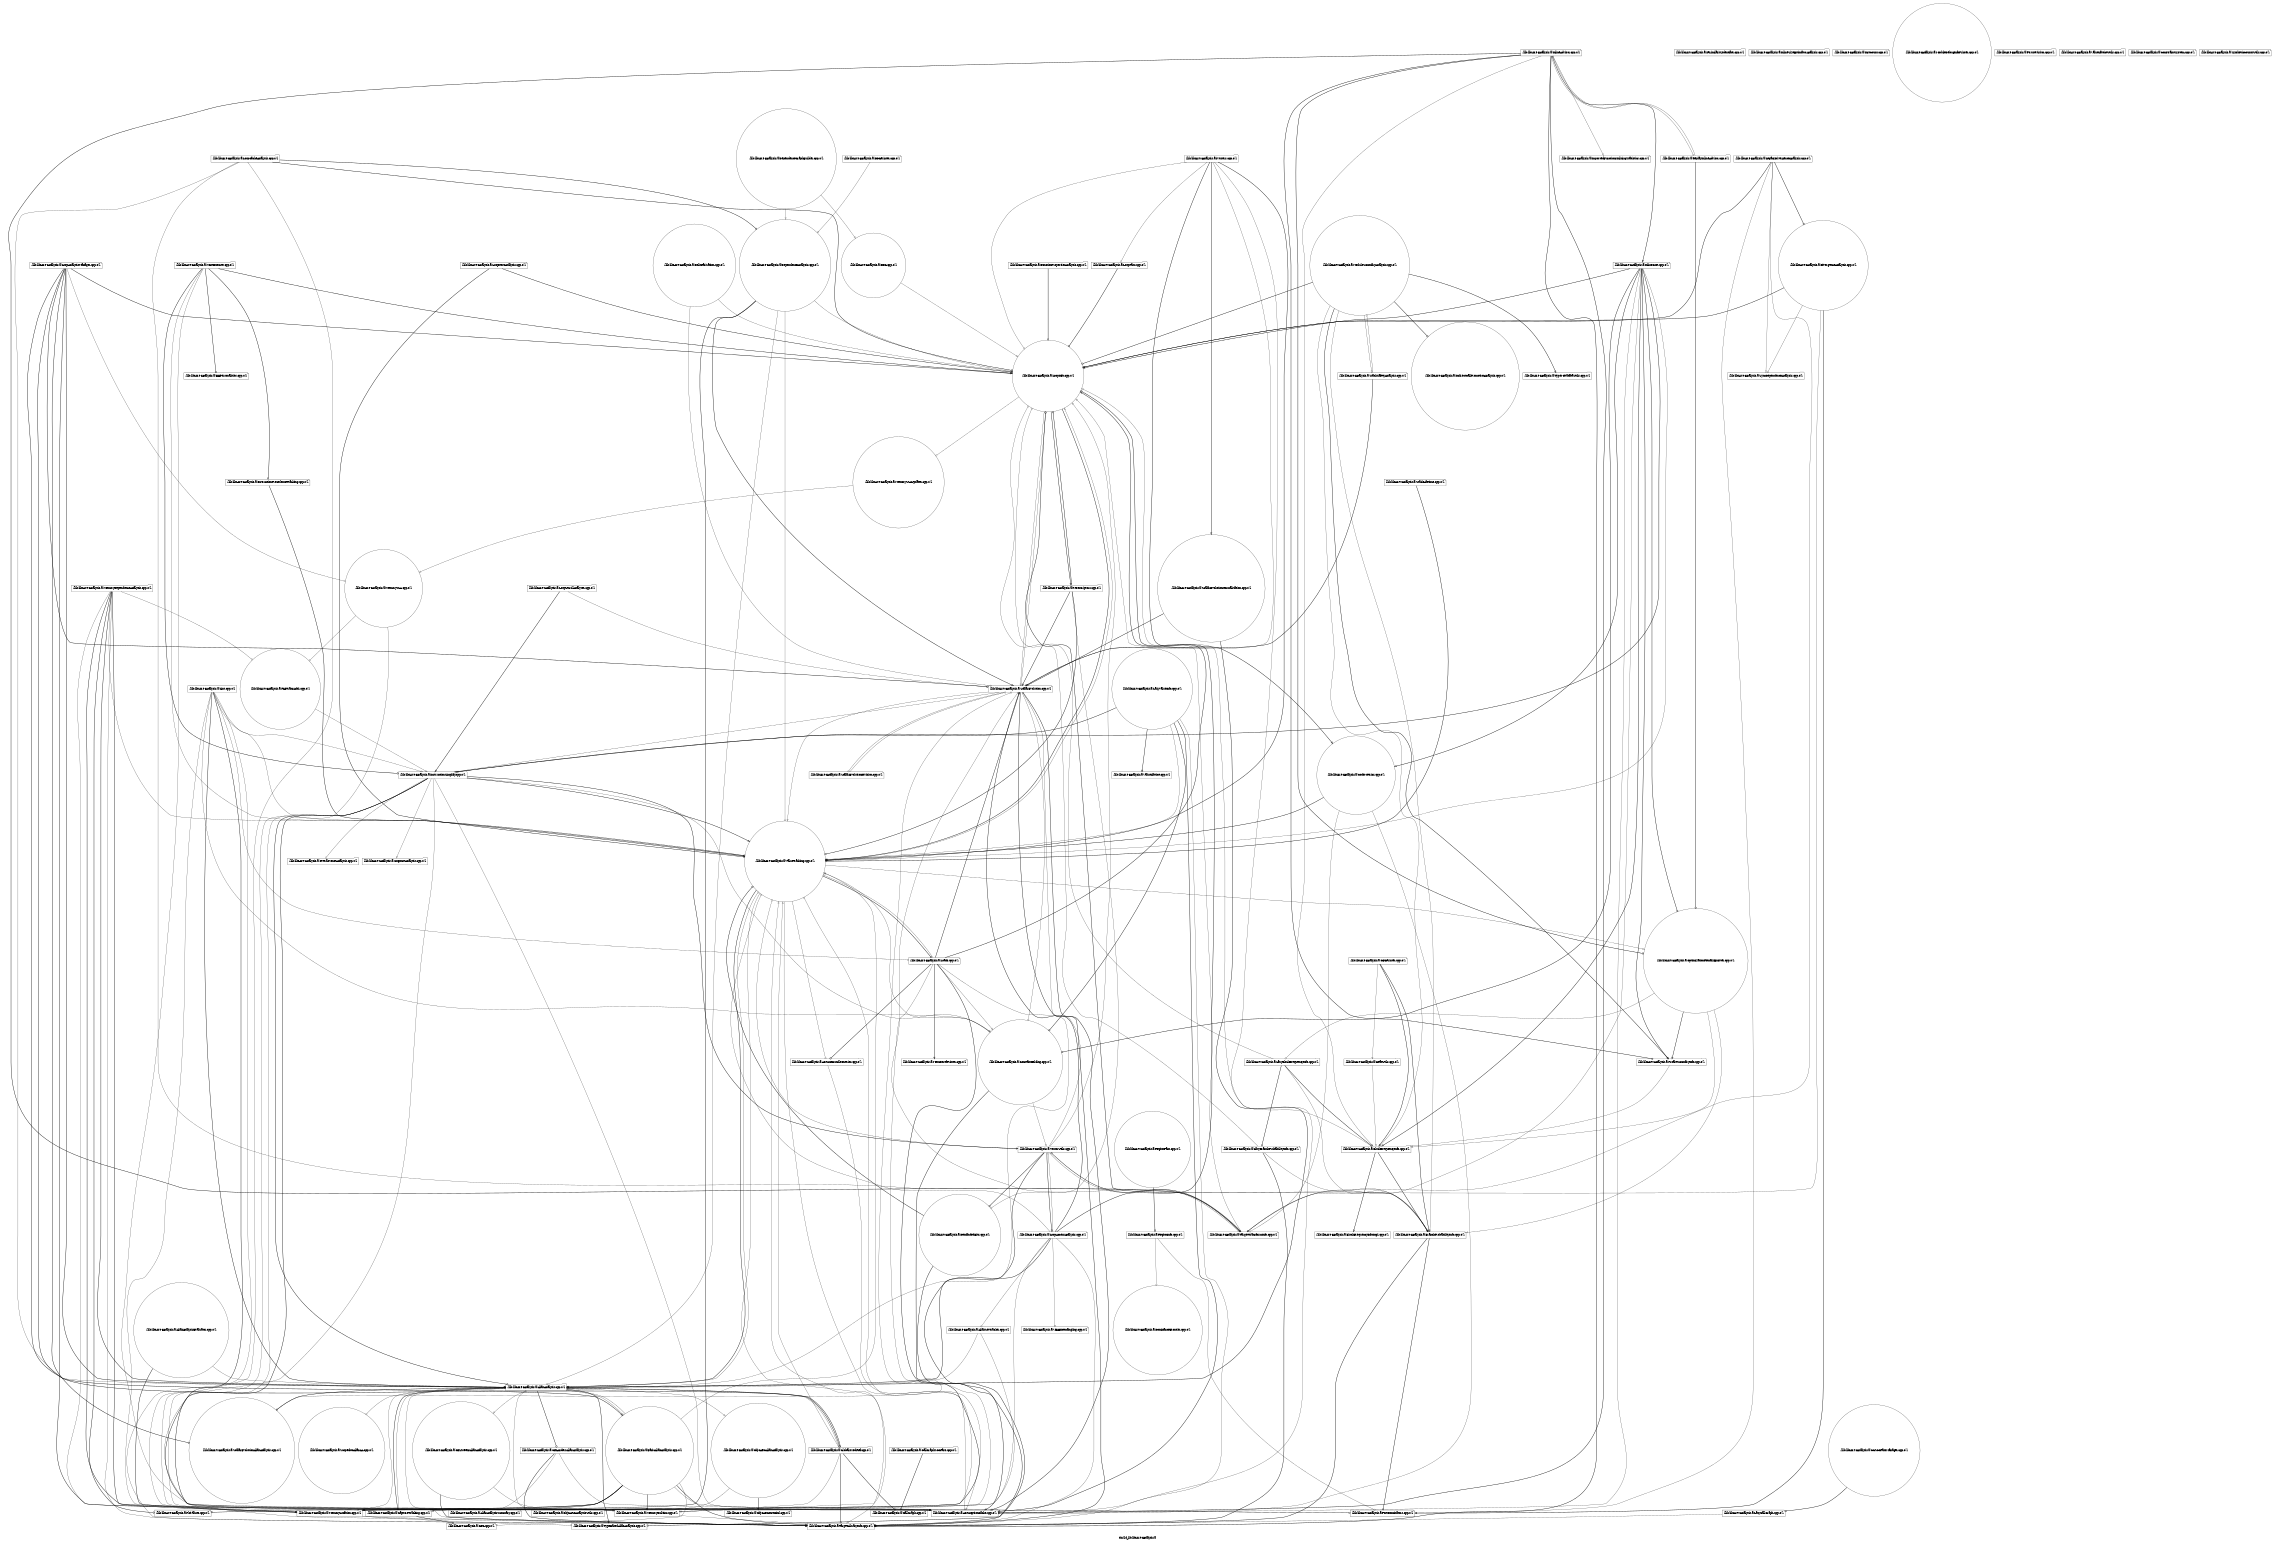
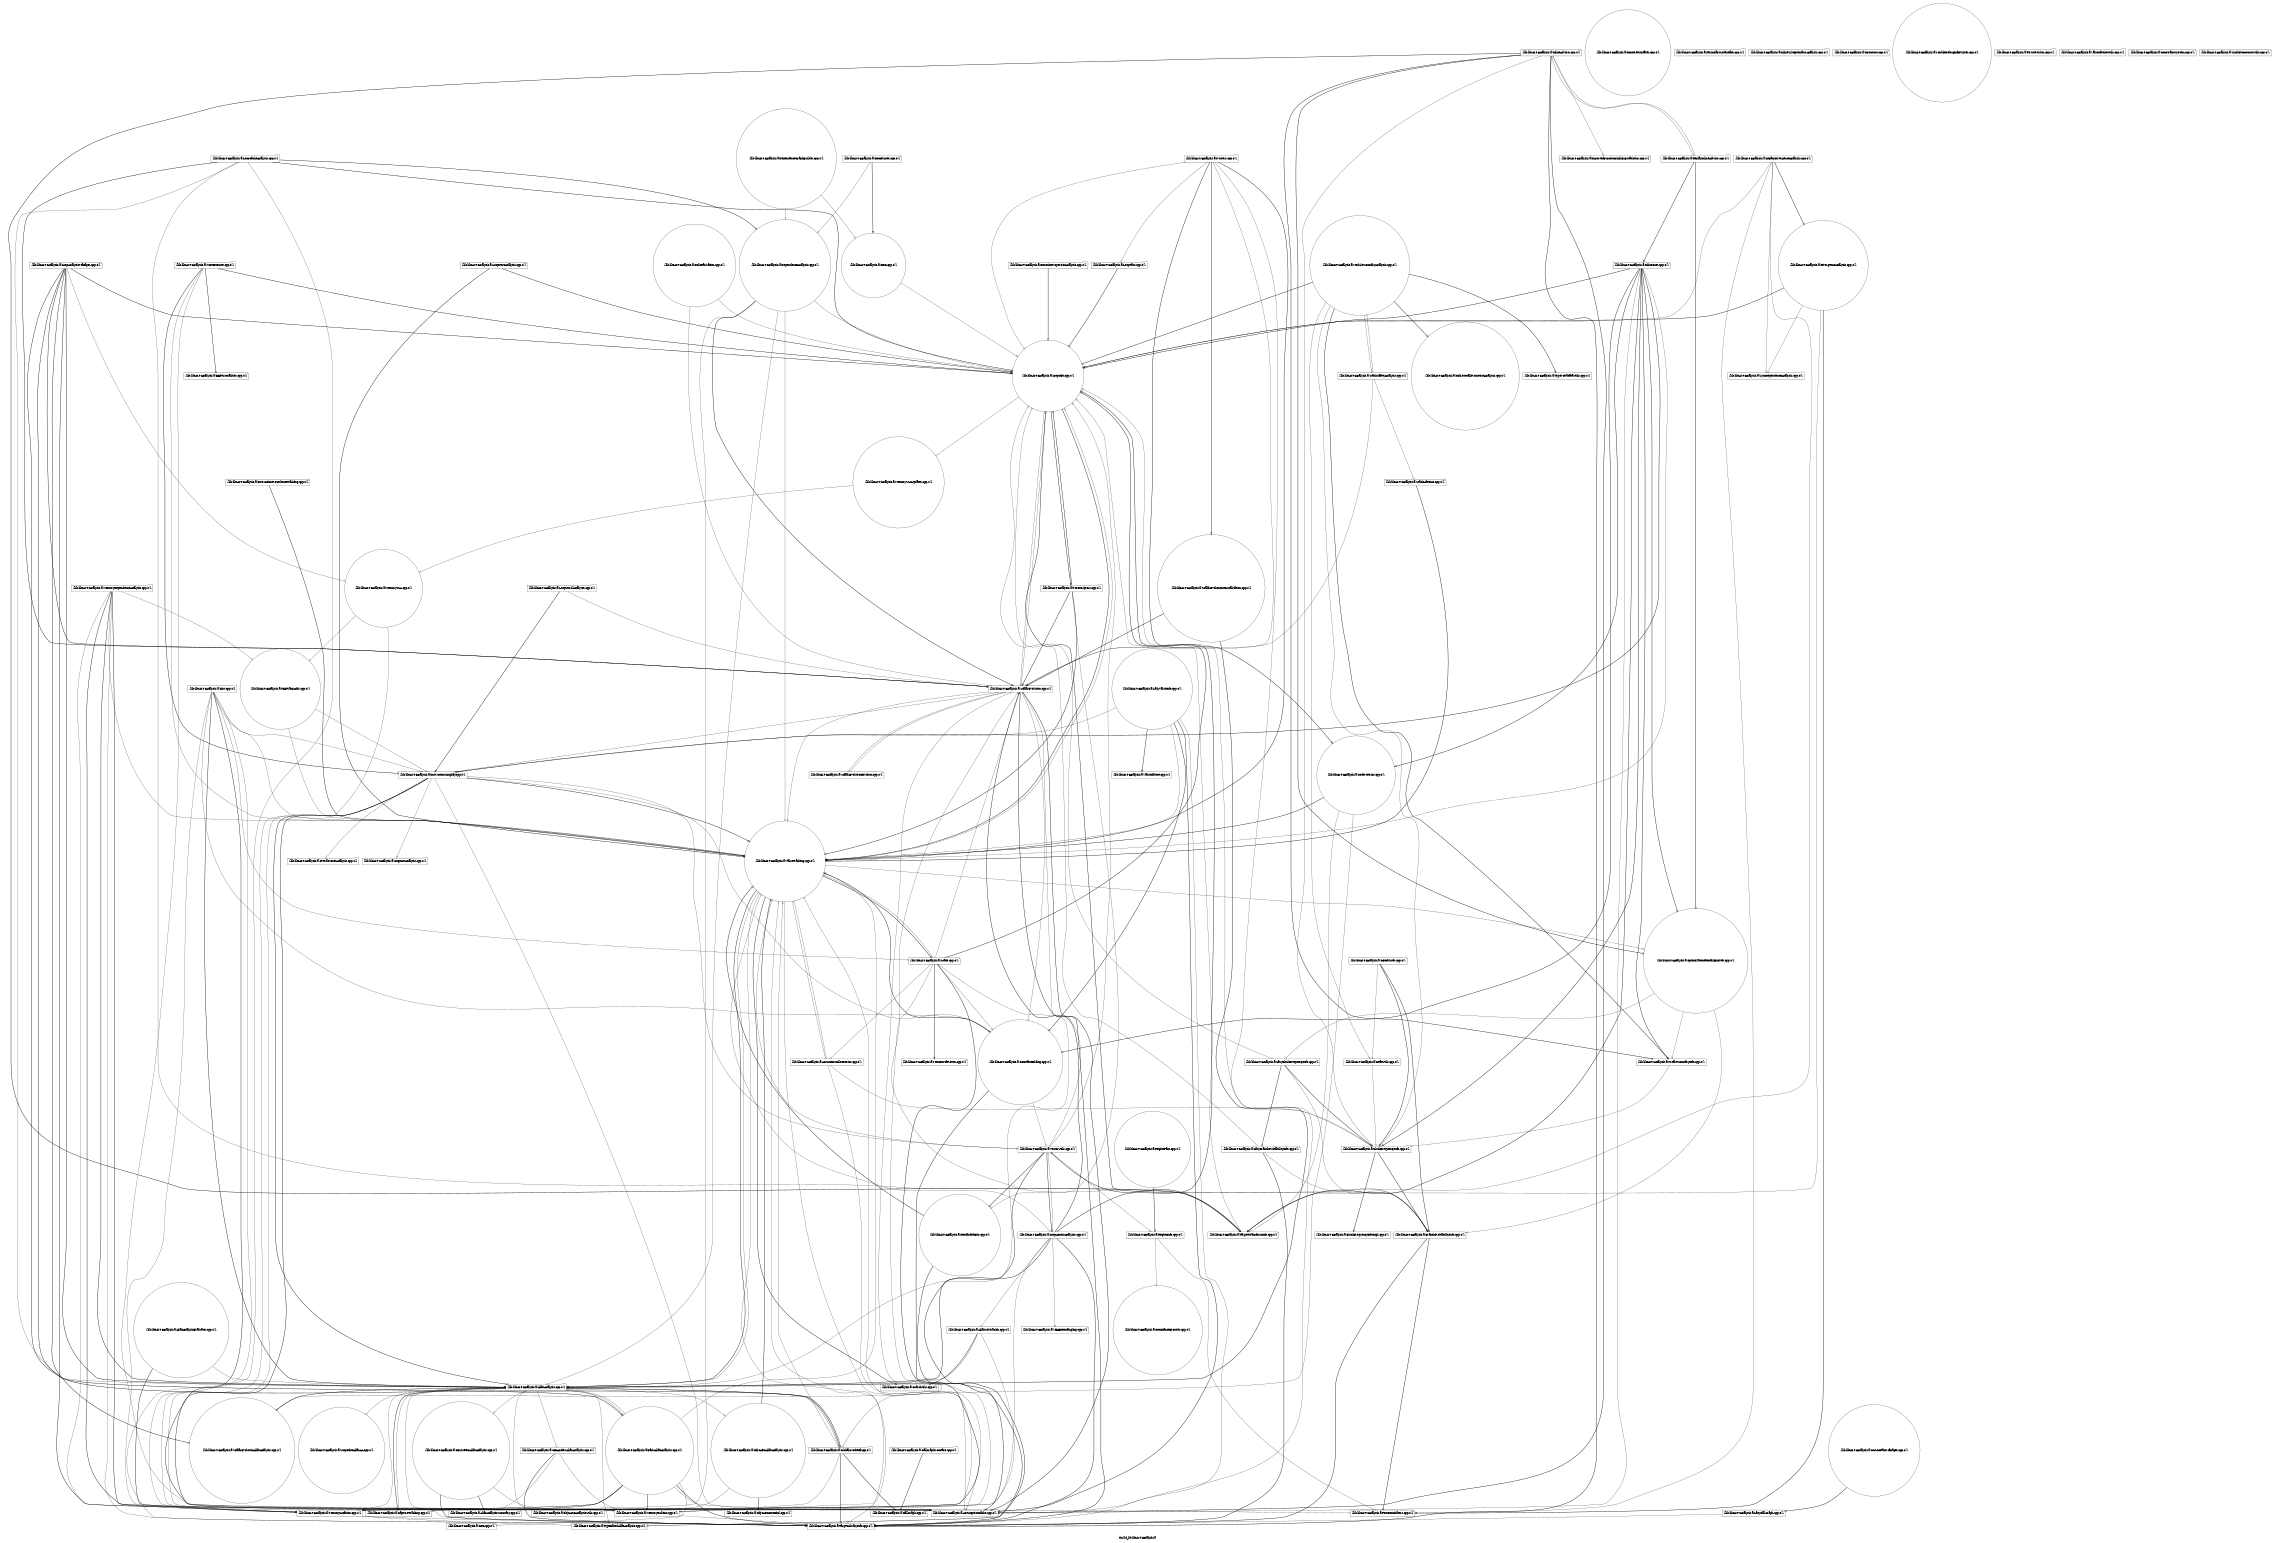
none -> (1628, 53)
(1655, 121) -> (1669, 211)
none -> (873, 197)
(1471, 322) -> (1471, 322)
(263, 365) -> none
none -> (1394, 429)
(1286, 630) -> (1286, 630)
none -> (48, 639)
(905, 735) -> (905, 735)
(1414, 766) -> (1312, 684)
none -> (487, 826)
(975, 832) -> (975, 832)
(1626, 869) -> (1626, 869)
(890, 974) -> (890, 974)
none -> (811, 981)
(703, 989) -> (703, 989)
(881, 1011) -> (881, 1011)
(1678, 1034) -> (1678, 1034)
(706, 1053) -> (706, 1053)
(1609, 1129) -> (1099, 1108)
none -> (764, 1152)
(1096, 1187) -> (1103, 1194)
(1471, 1357) -> (1307, 1335)
none -> (909, 1388)
(222, 1389) -> none
(547, 1418) -> (547, 1418)
(603, 1443) -> (603, 1443)
(1093, 1464) -> (1093, 1464)
none -> (481, 1502)
(942, 1509) -> (585, 1487)
(183, 1513) -> none
(434, 1520) -> none
